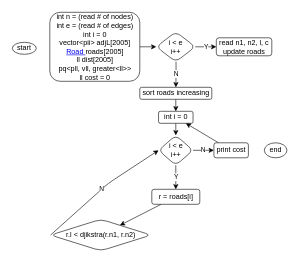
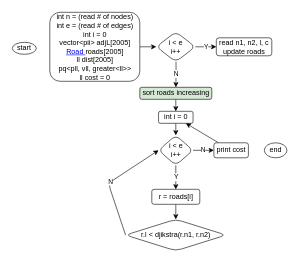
(176, 93) -> (176, 93)
(101, 235) -> (176, 235)
